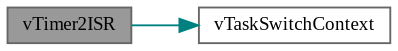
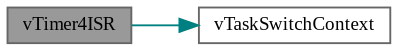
(69, 25) -> (69, 25)
